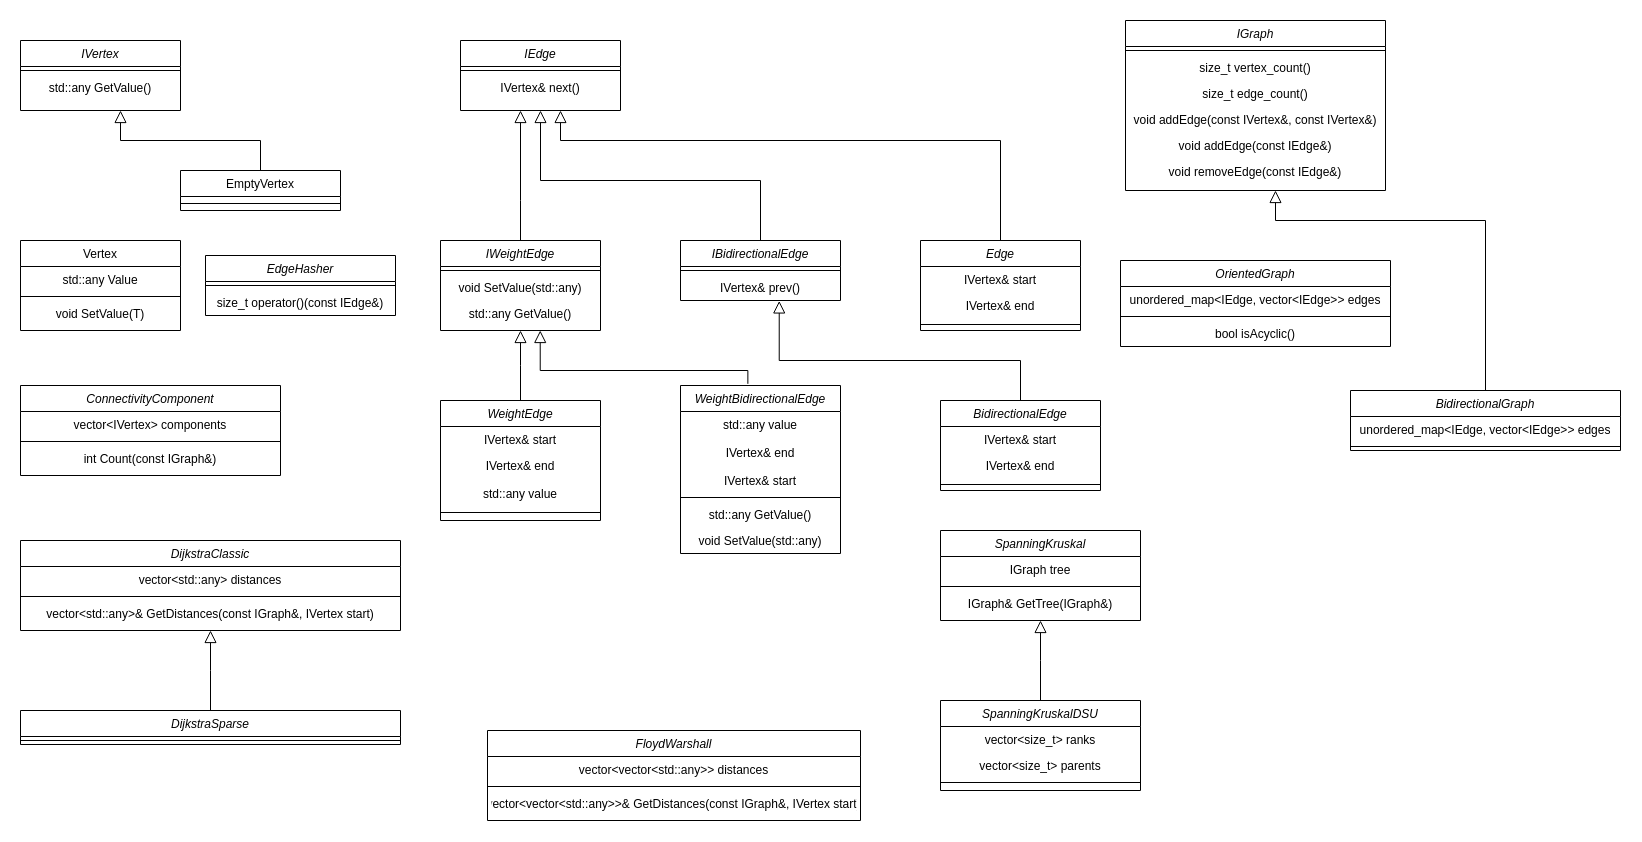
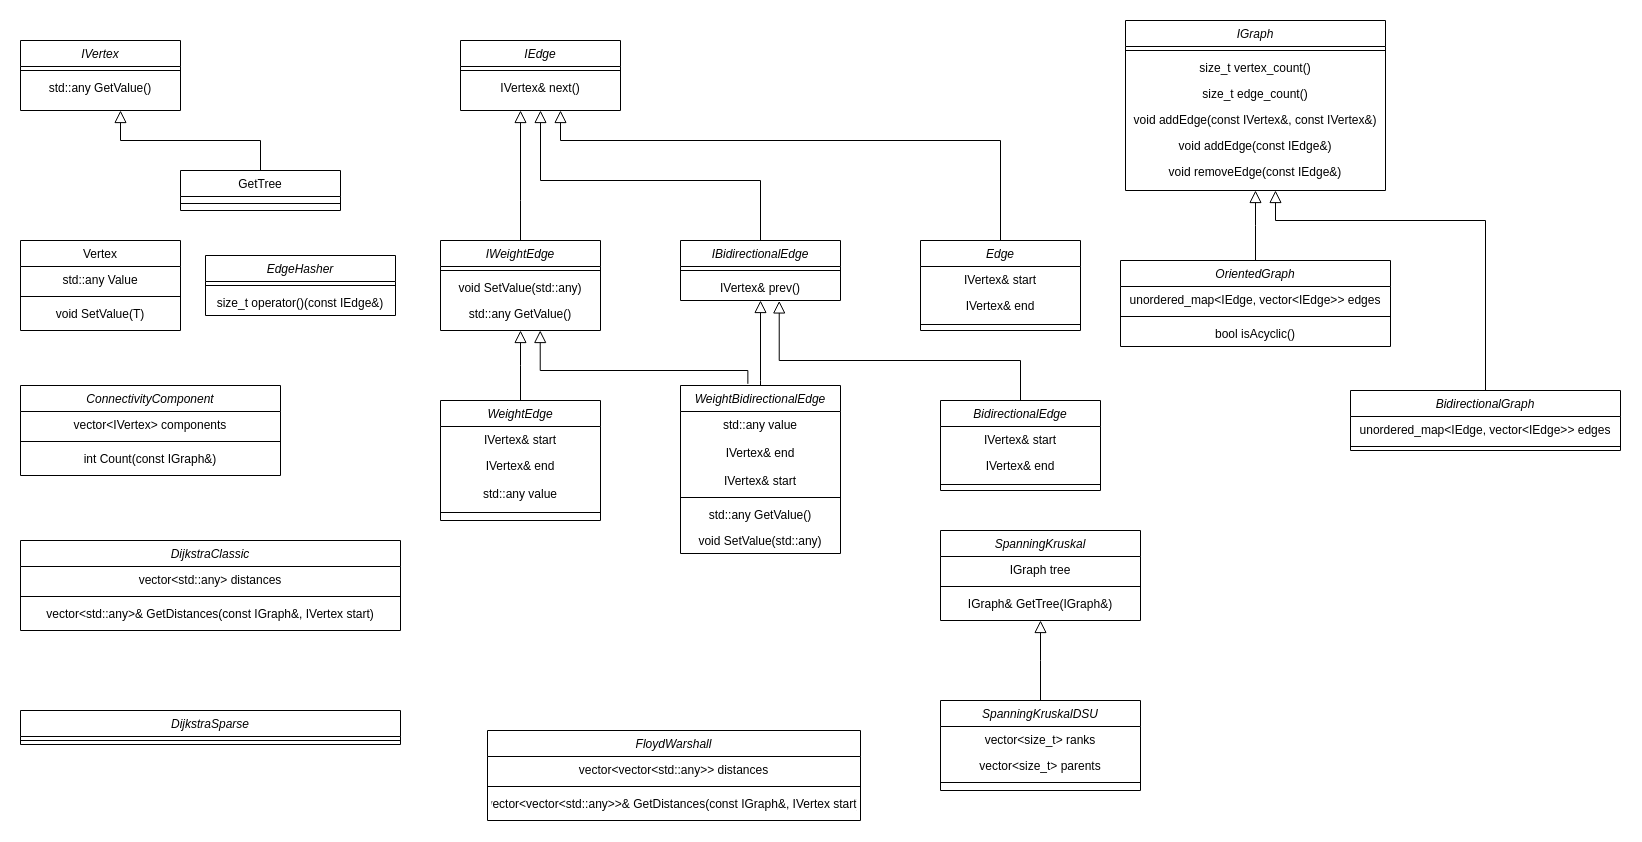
(260, 184) -> (260, 184)
none -> (1256, 233)
none -> (761, 349)
(211, 678) -> none
